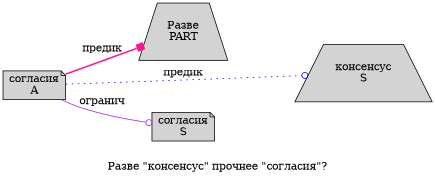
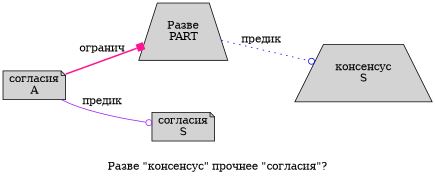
(102, 49) -> (102, 49)
(184, 80) -> (265, 50)
(102, 101) -> (102, 101)
